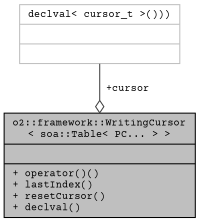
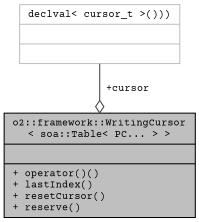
(47, 207) -> (47, 207)
